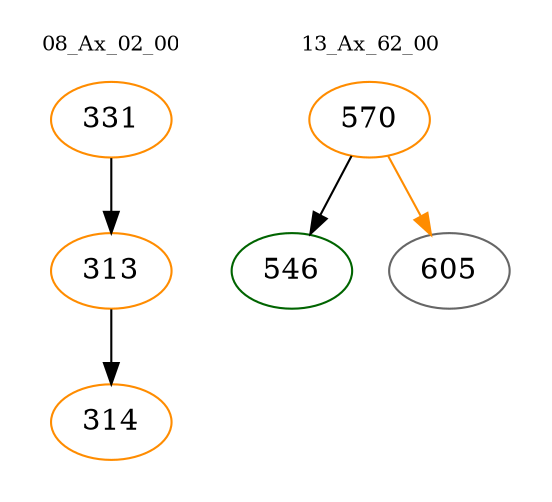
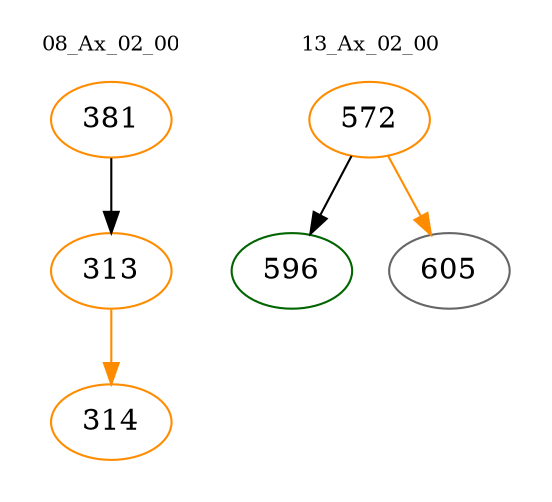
(371, 45) -> (371, 45)
(111, 120) -> (111, 120)
(370, 120) -> (370, 120)
(292, 271) -> (292, 271)
(111, 336) -> (111, 336)
